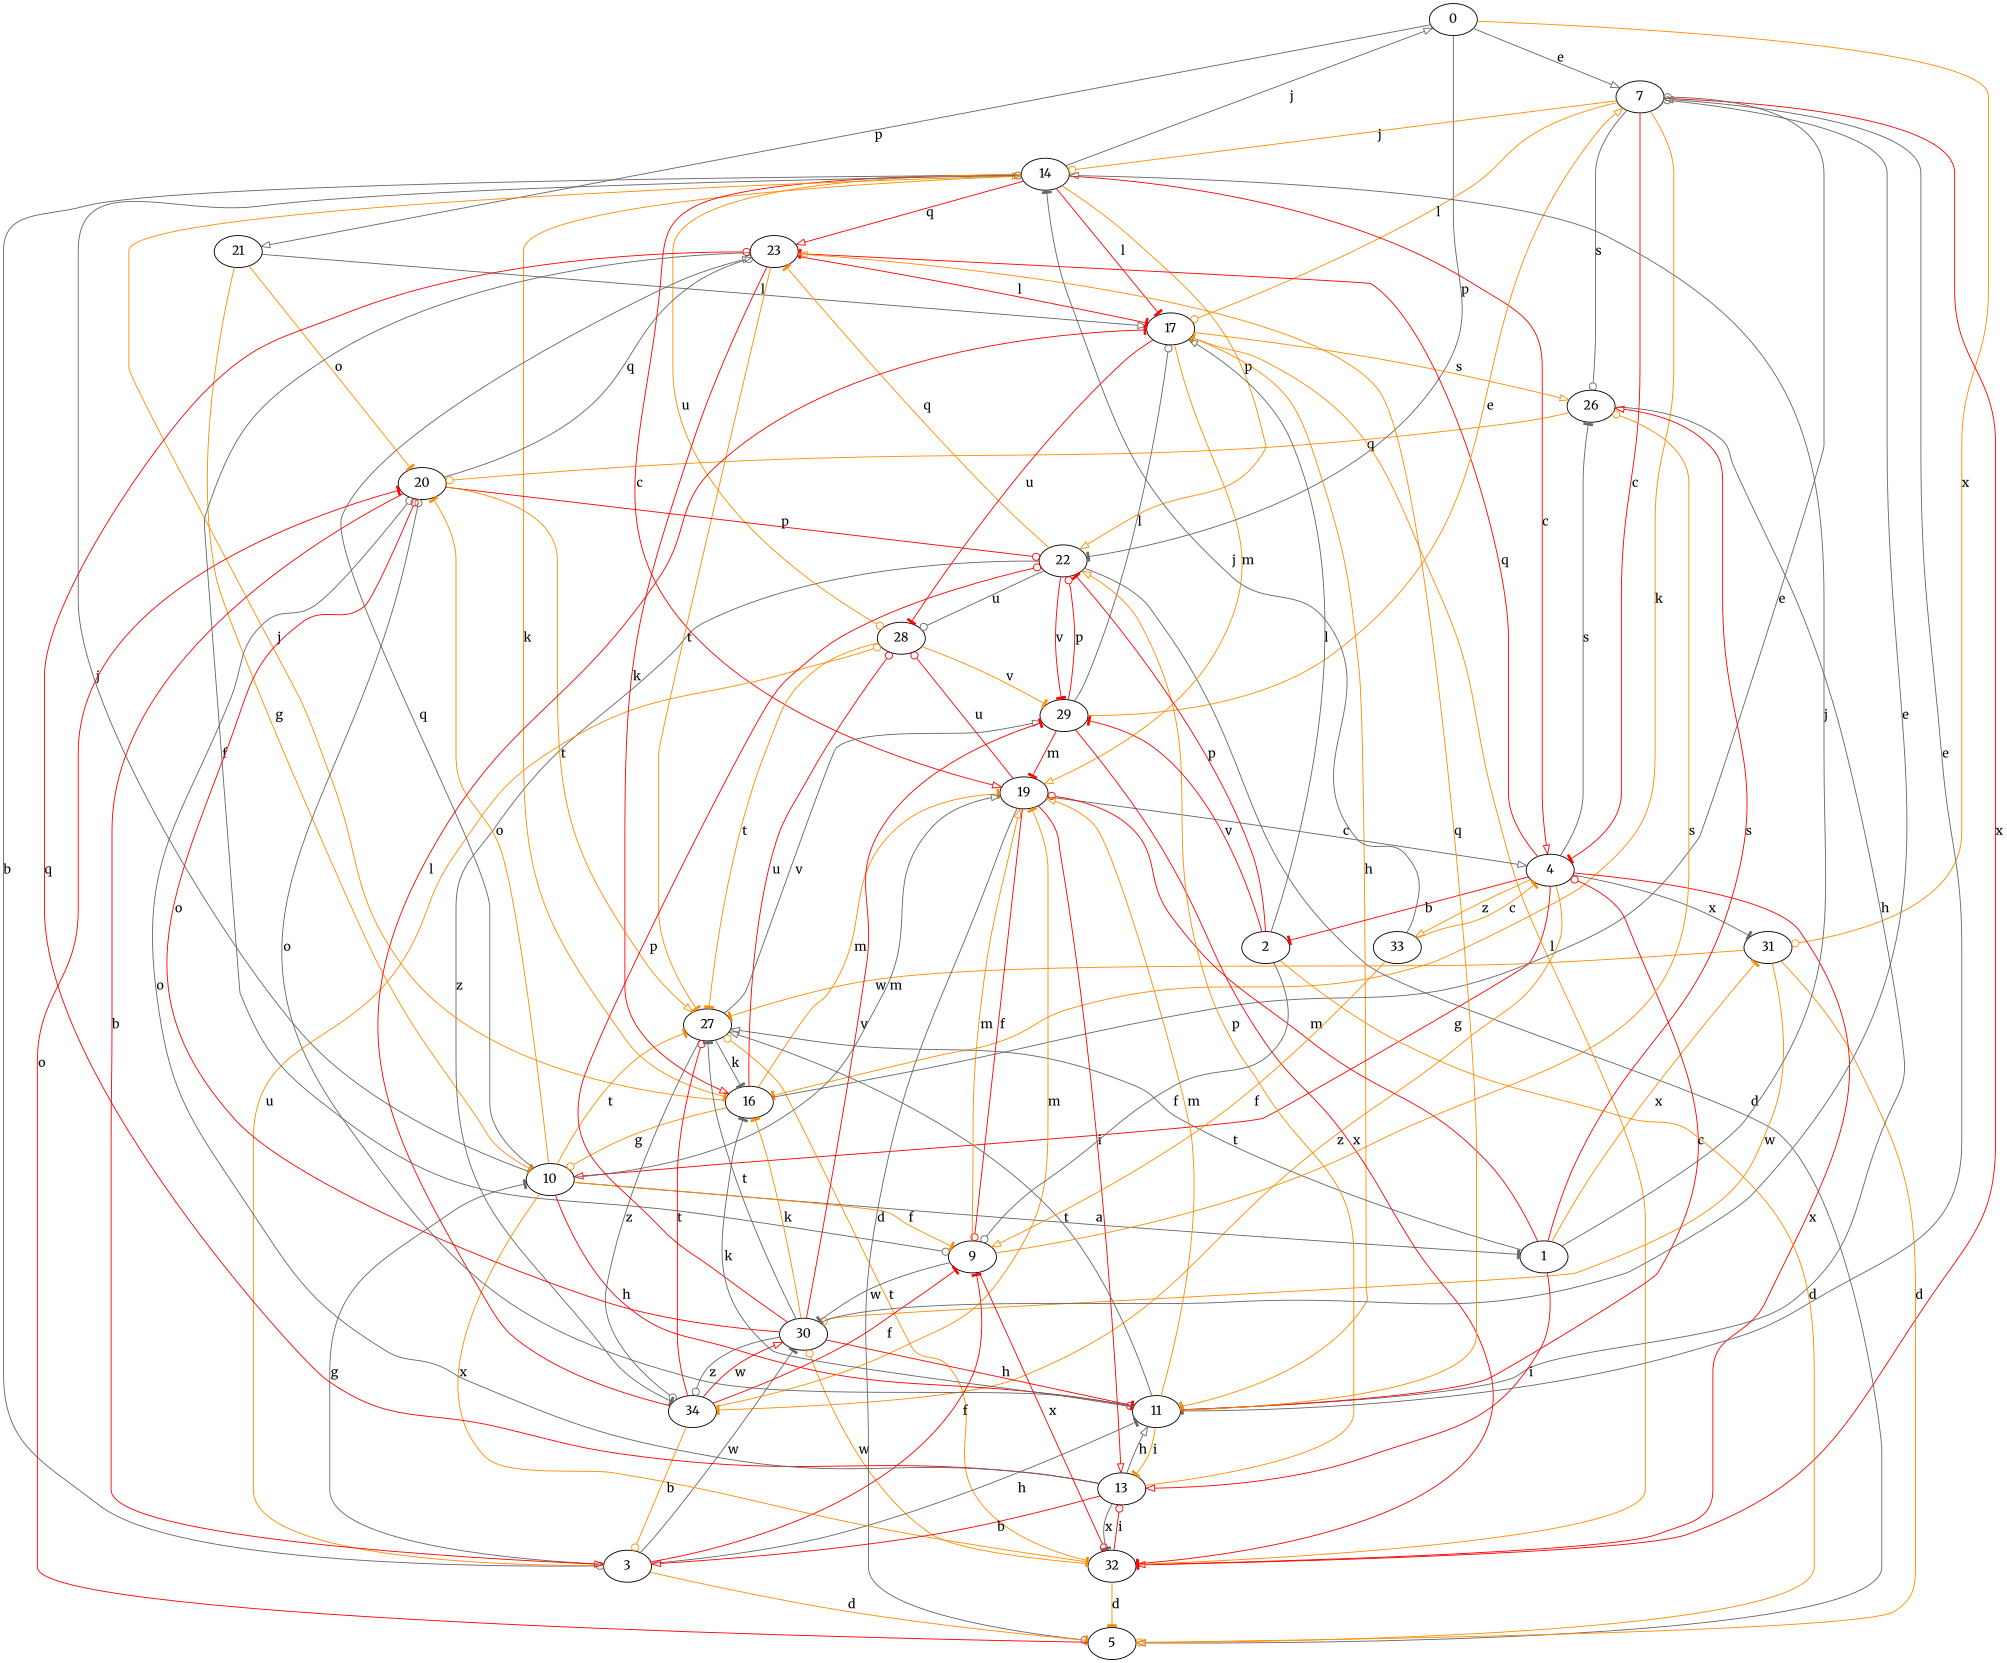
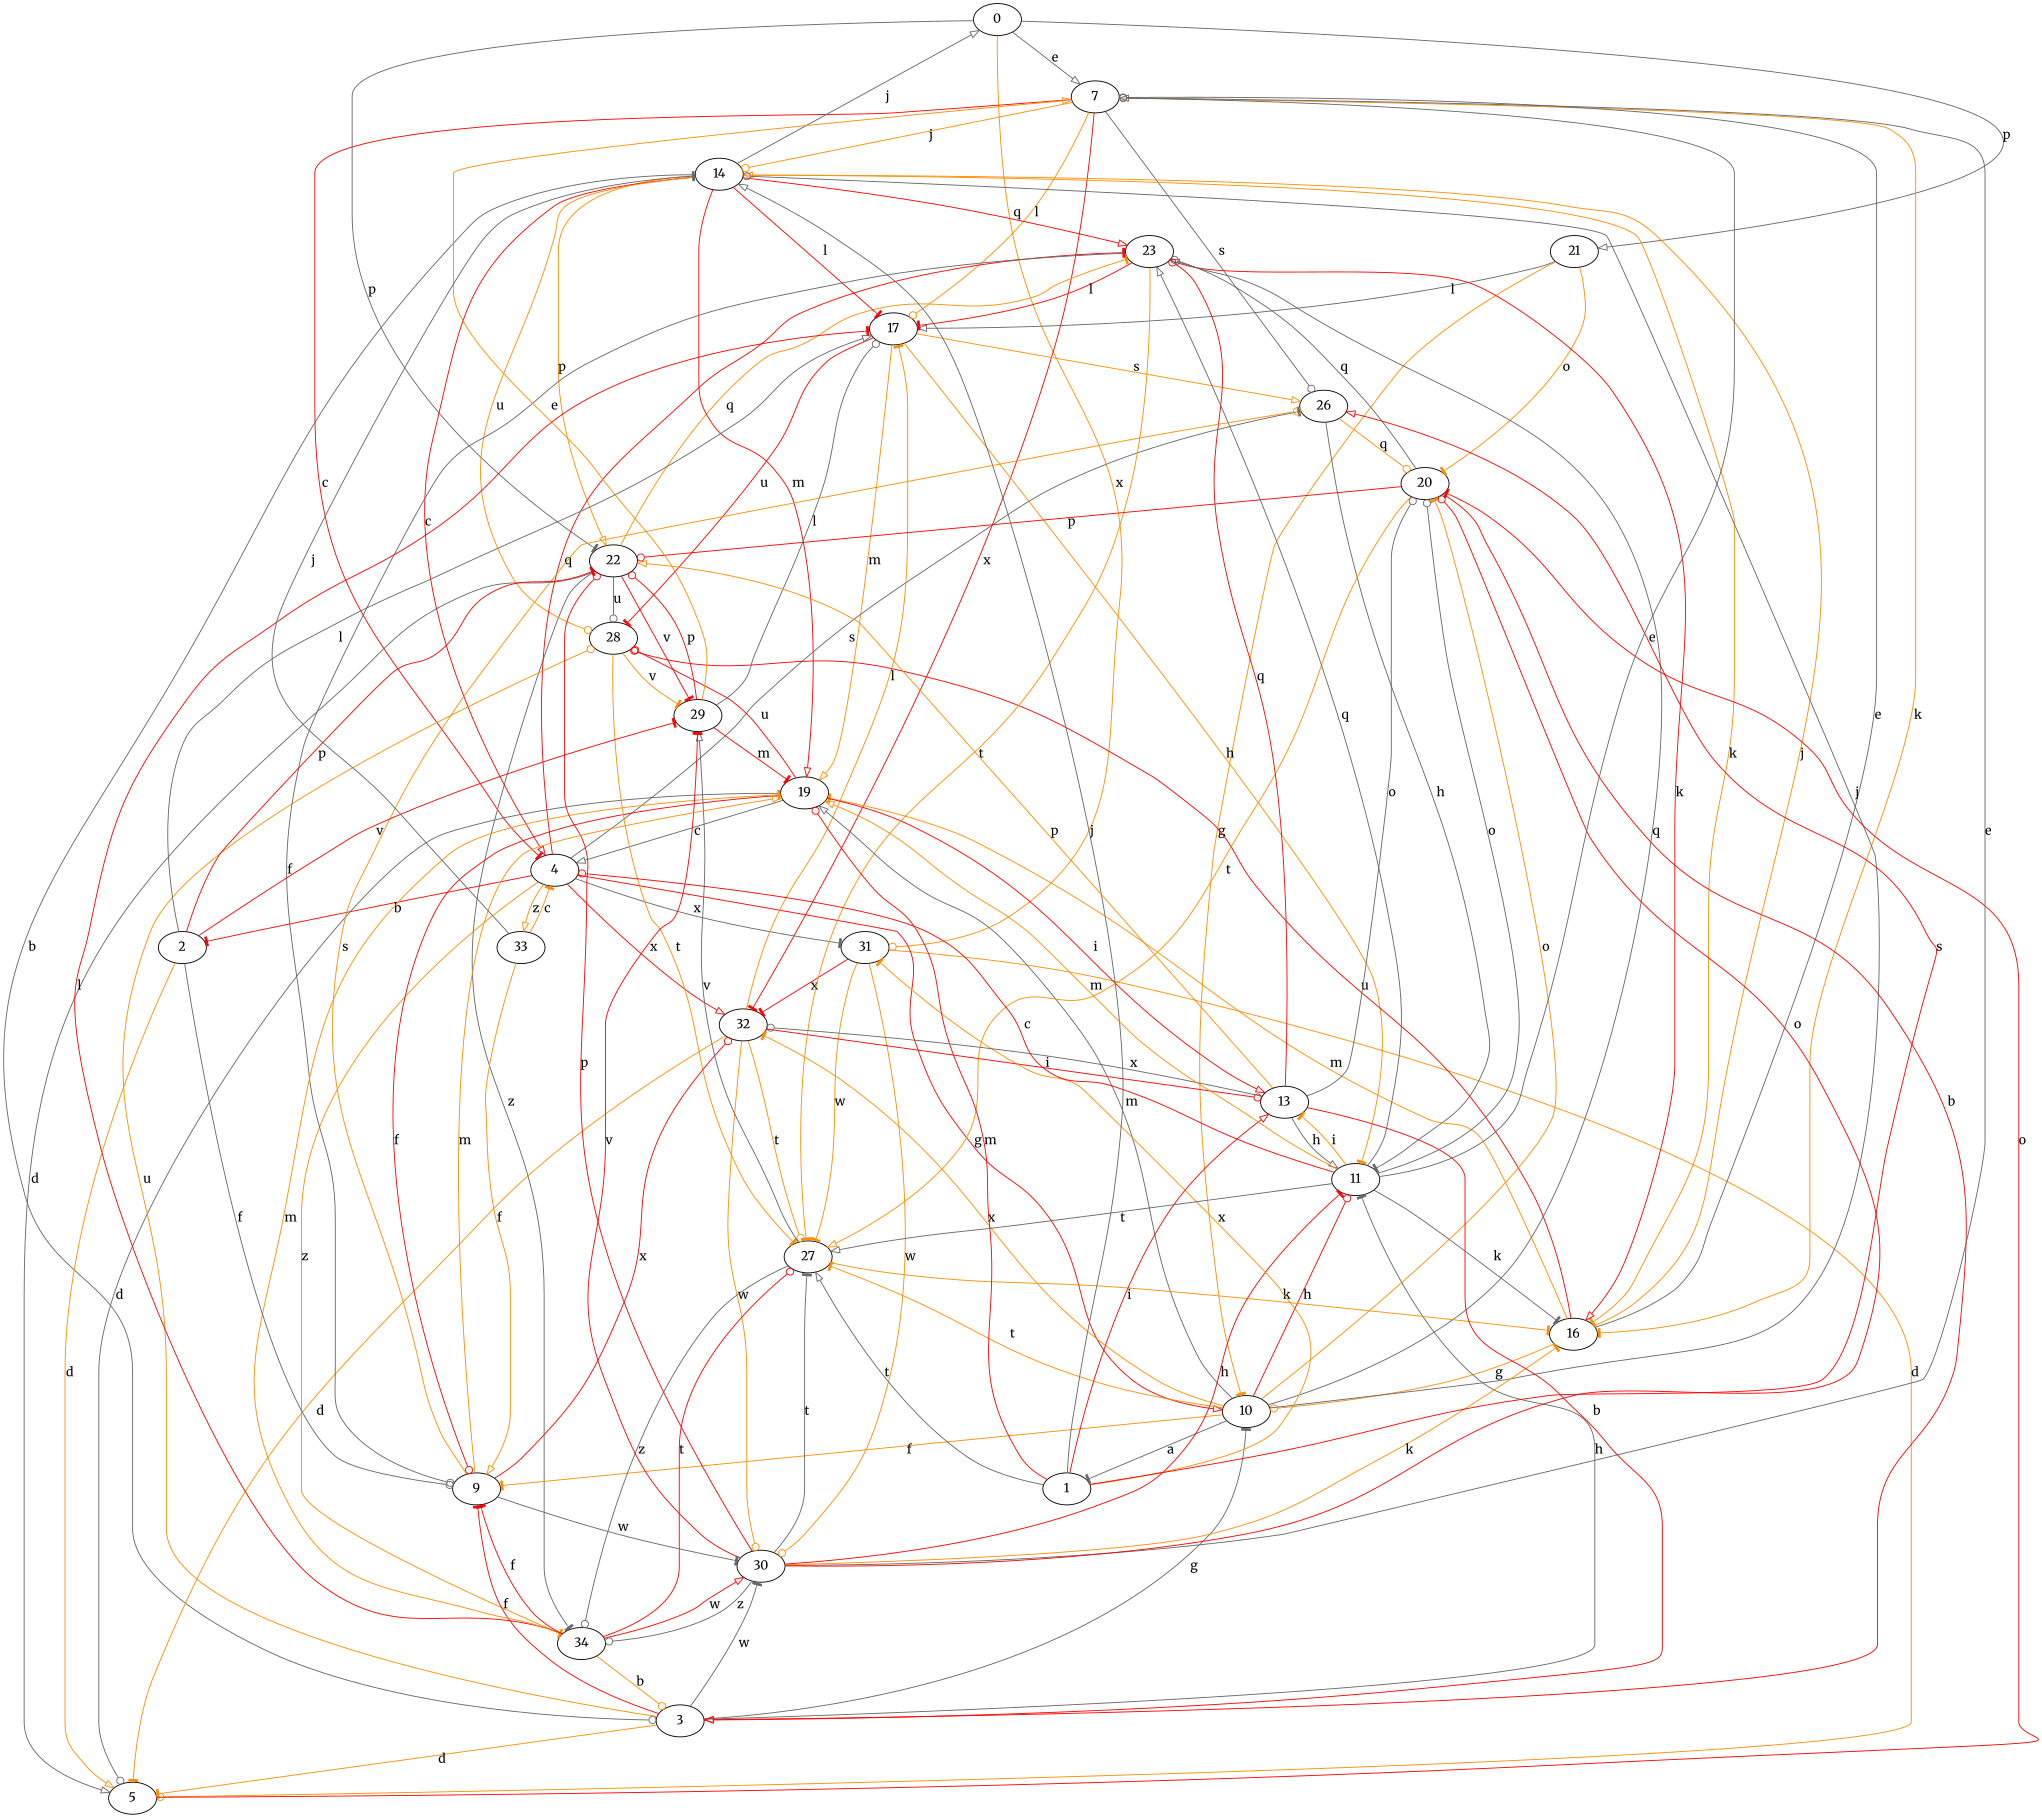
(640, 484) -> (799, 484)
(1442, 721) -> (1336, 710)
(727, 1062) -> (1188, 1293)
(1406, 1234) -> (806, 985)
(1104, 1524) -> (1020, 1052)
